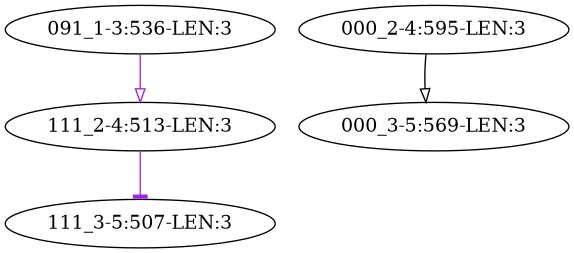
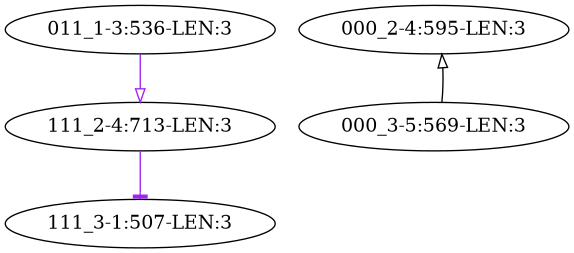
(140, 30) -> (140, 30)
(425, 72) -> (443, 85)
(140, 127) -> (140, 127)
(140, 224) -> (140, 224)
